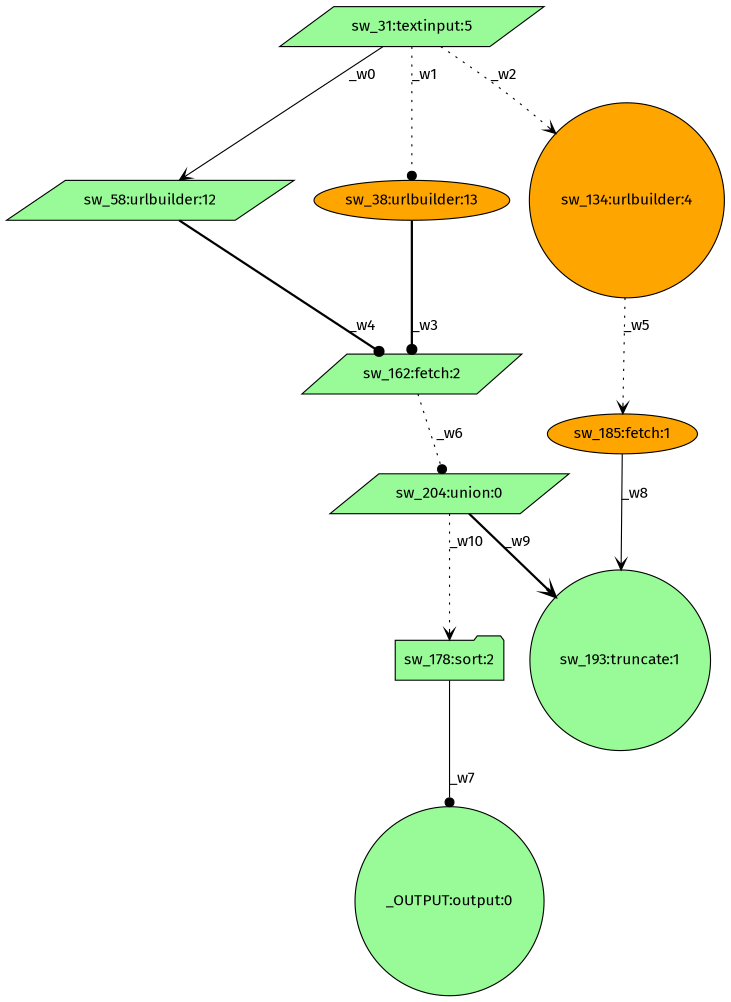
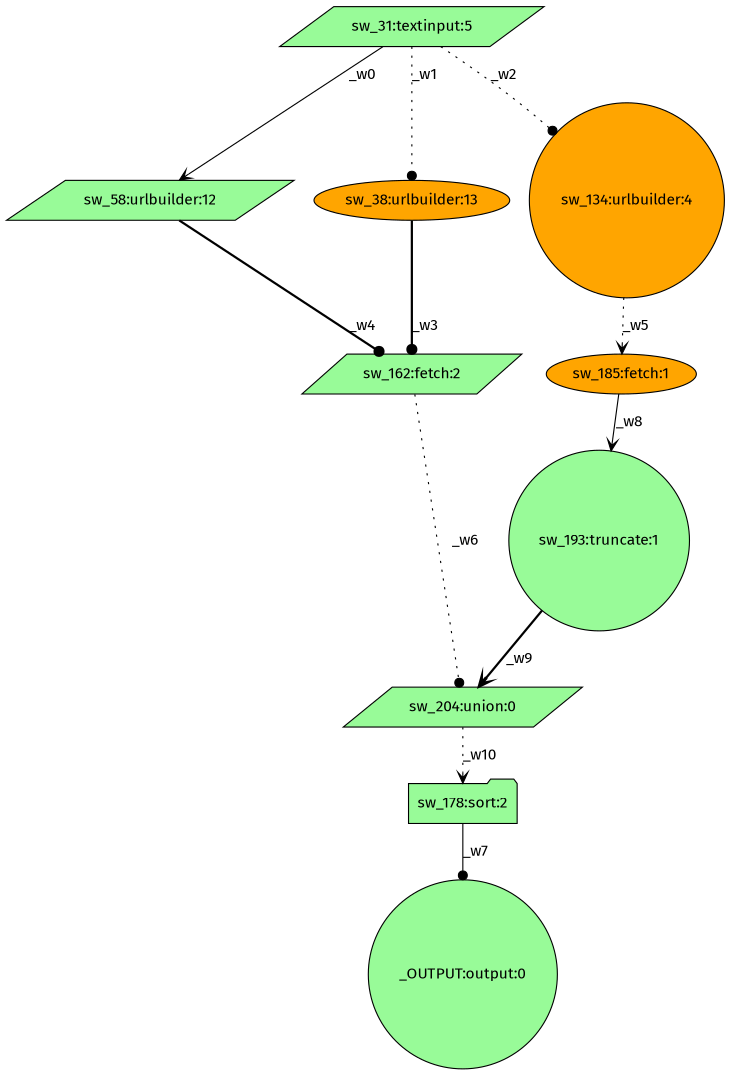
(495, 85) -> (496, 85)
(508, 552) -> (514, 644)
